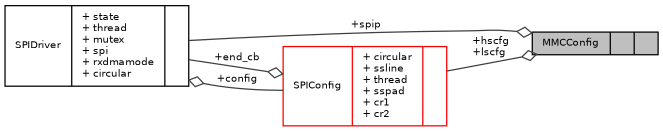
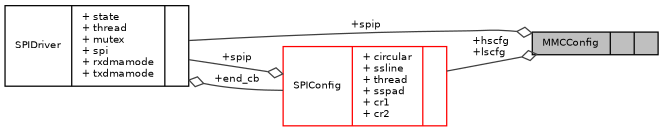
(236, 58) -> (236, 58)
(107, 74) -> (118, 74)
(236, 79) -> (236, 79)
